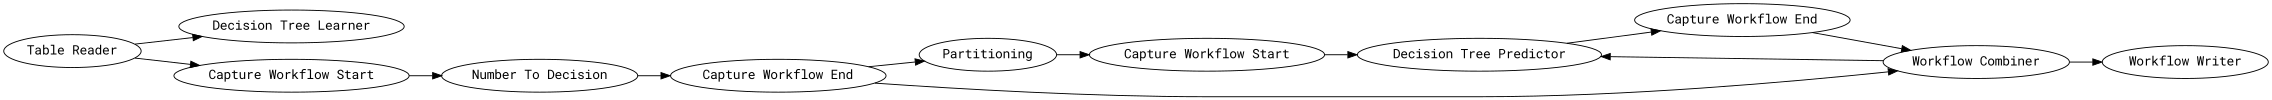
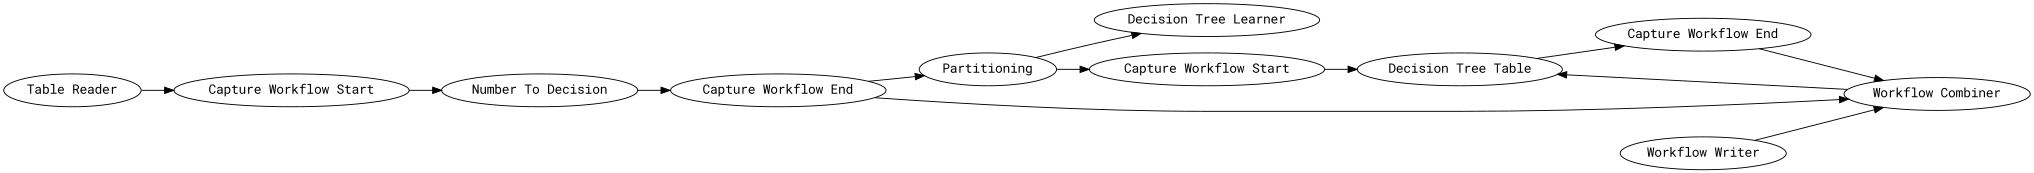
(164, 41) -> (1084, 46)
(1479, 55) -> (1460, 69)
(2081, 62) -> (1815, 125)
